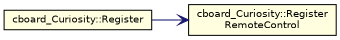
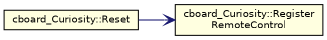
(78, 20) -> (71, 20)
